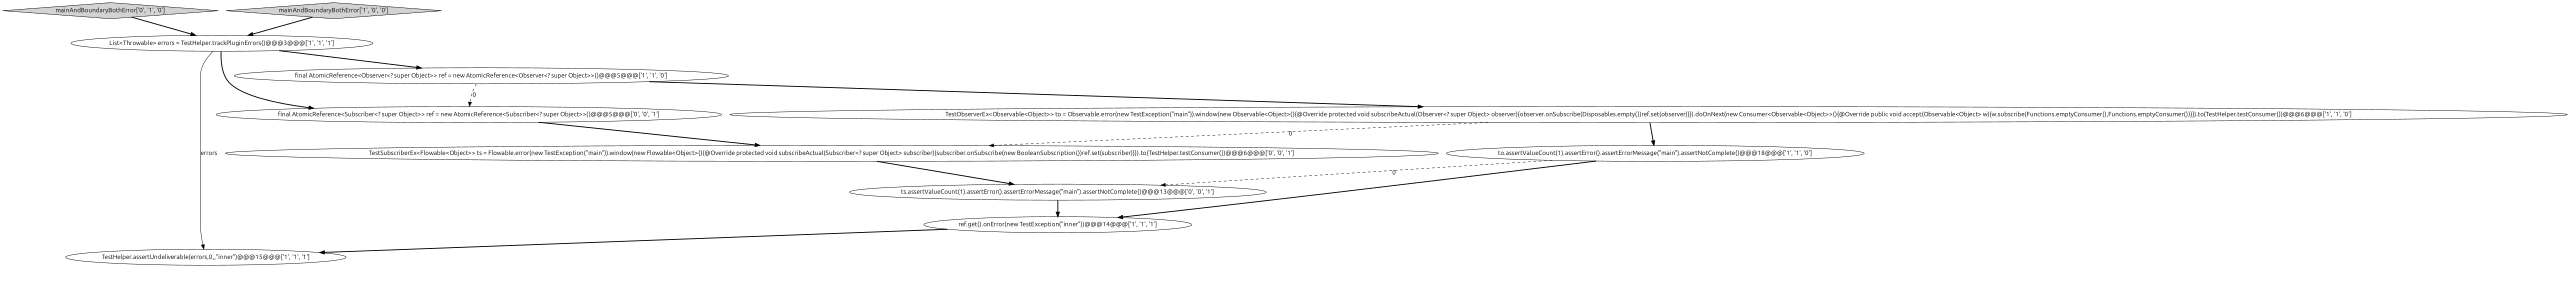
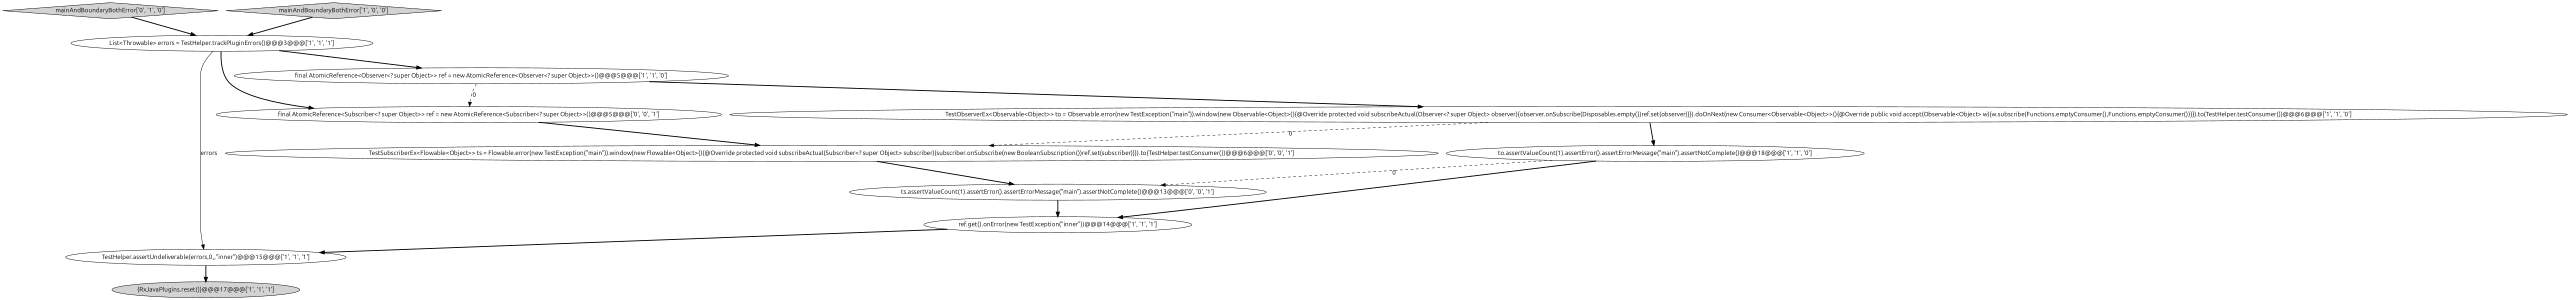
none -> (206, 290)
